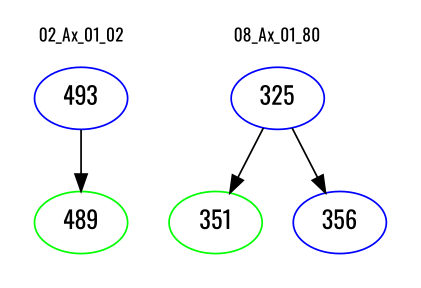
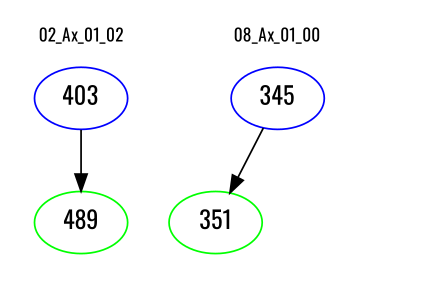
(278, 37) -> (278, 37)
(81, 98) -> (81, 98)
(278, 98) -> (278, 98)
(340, 223) -> none
